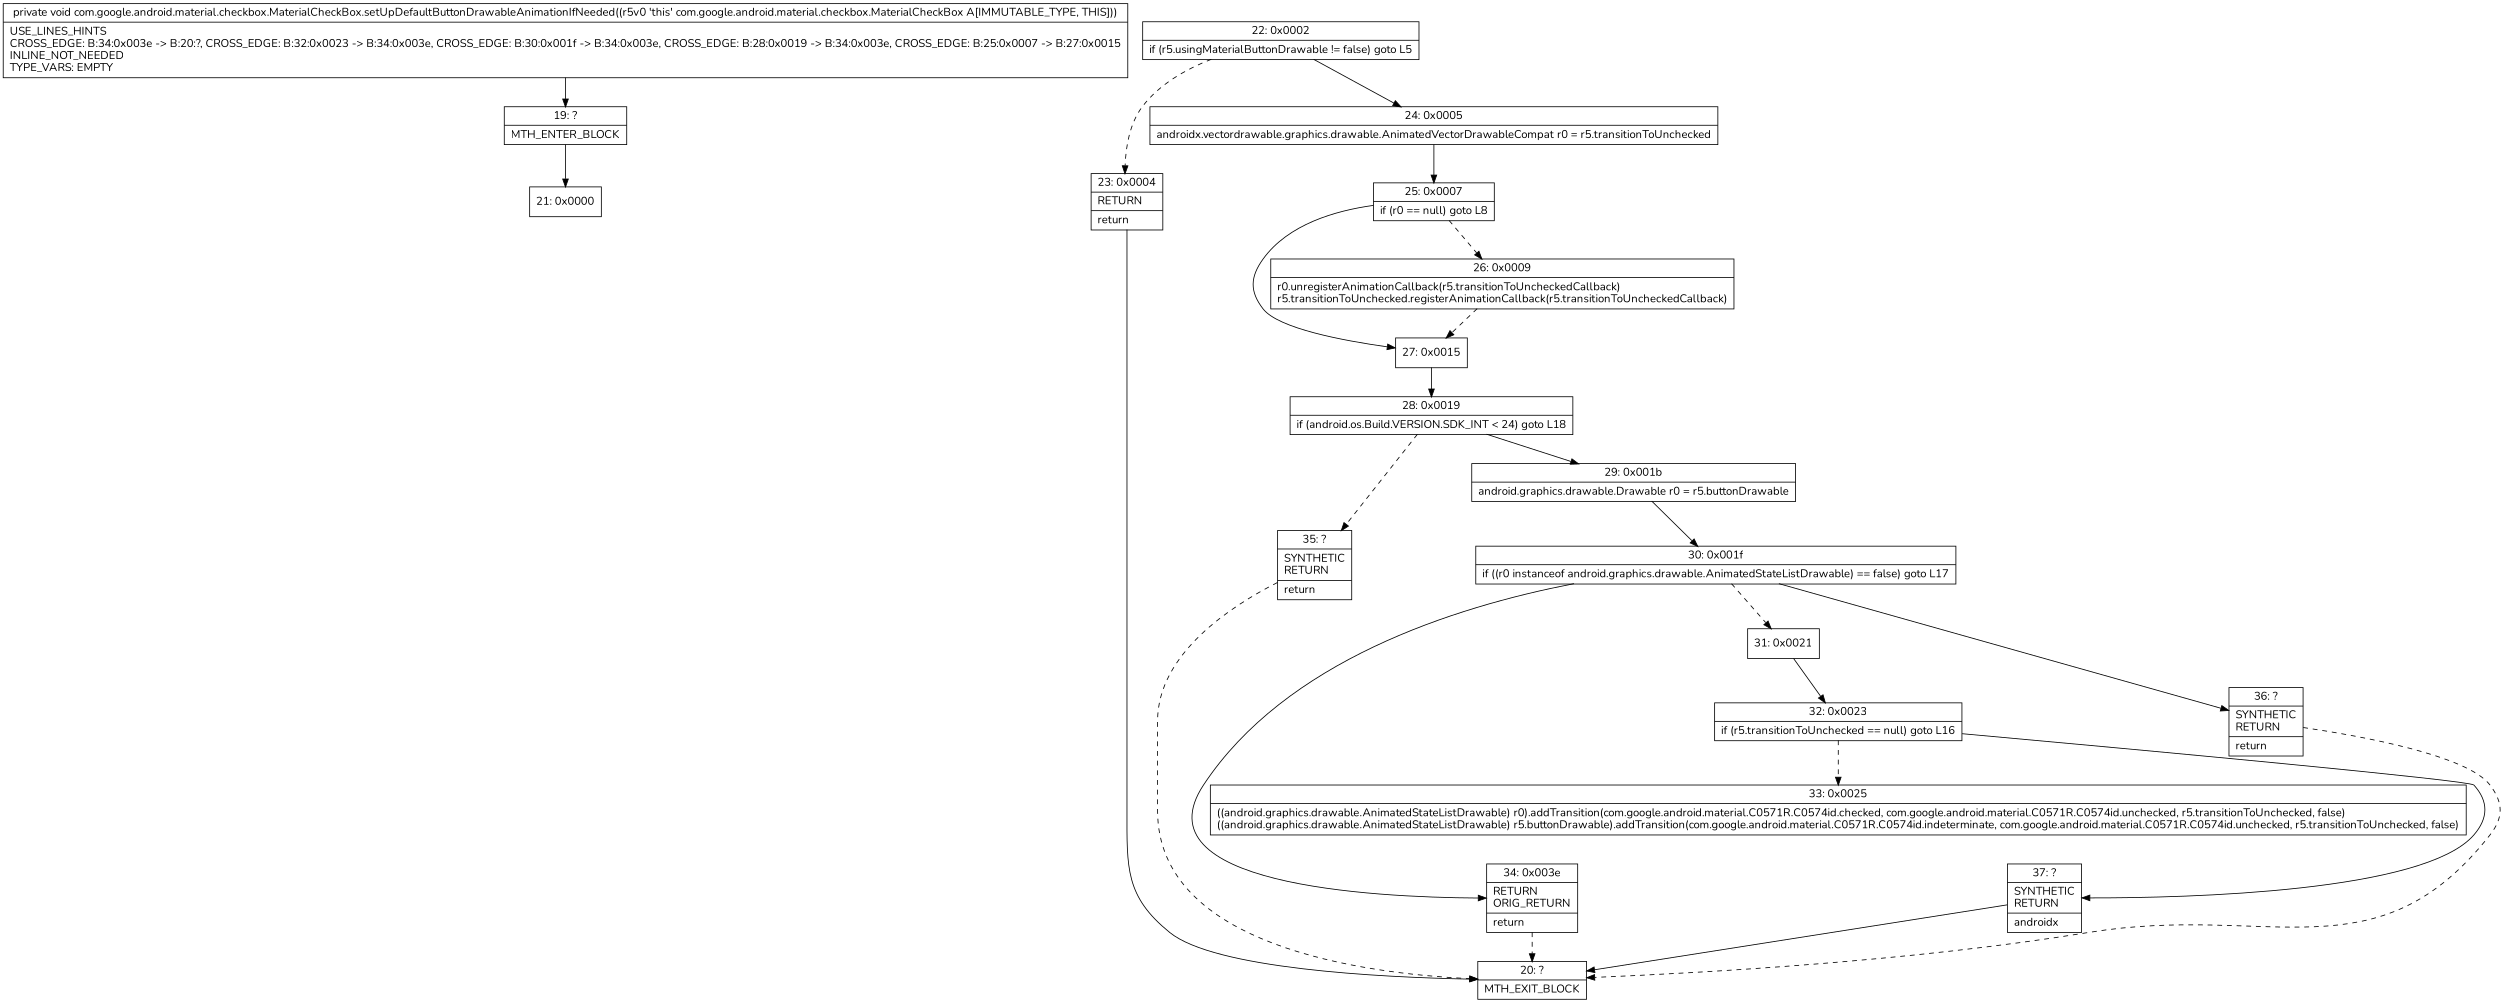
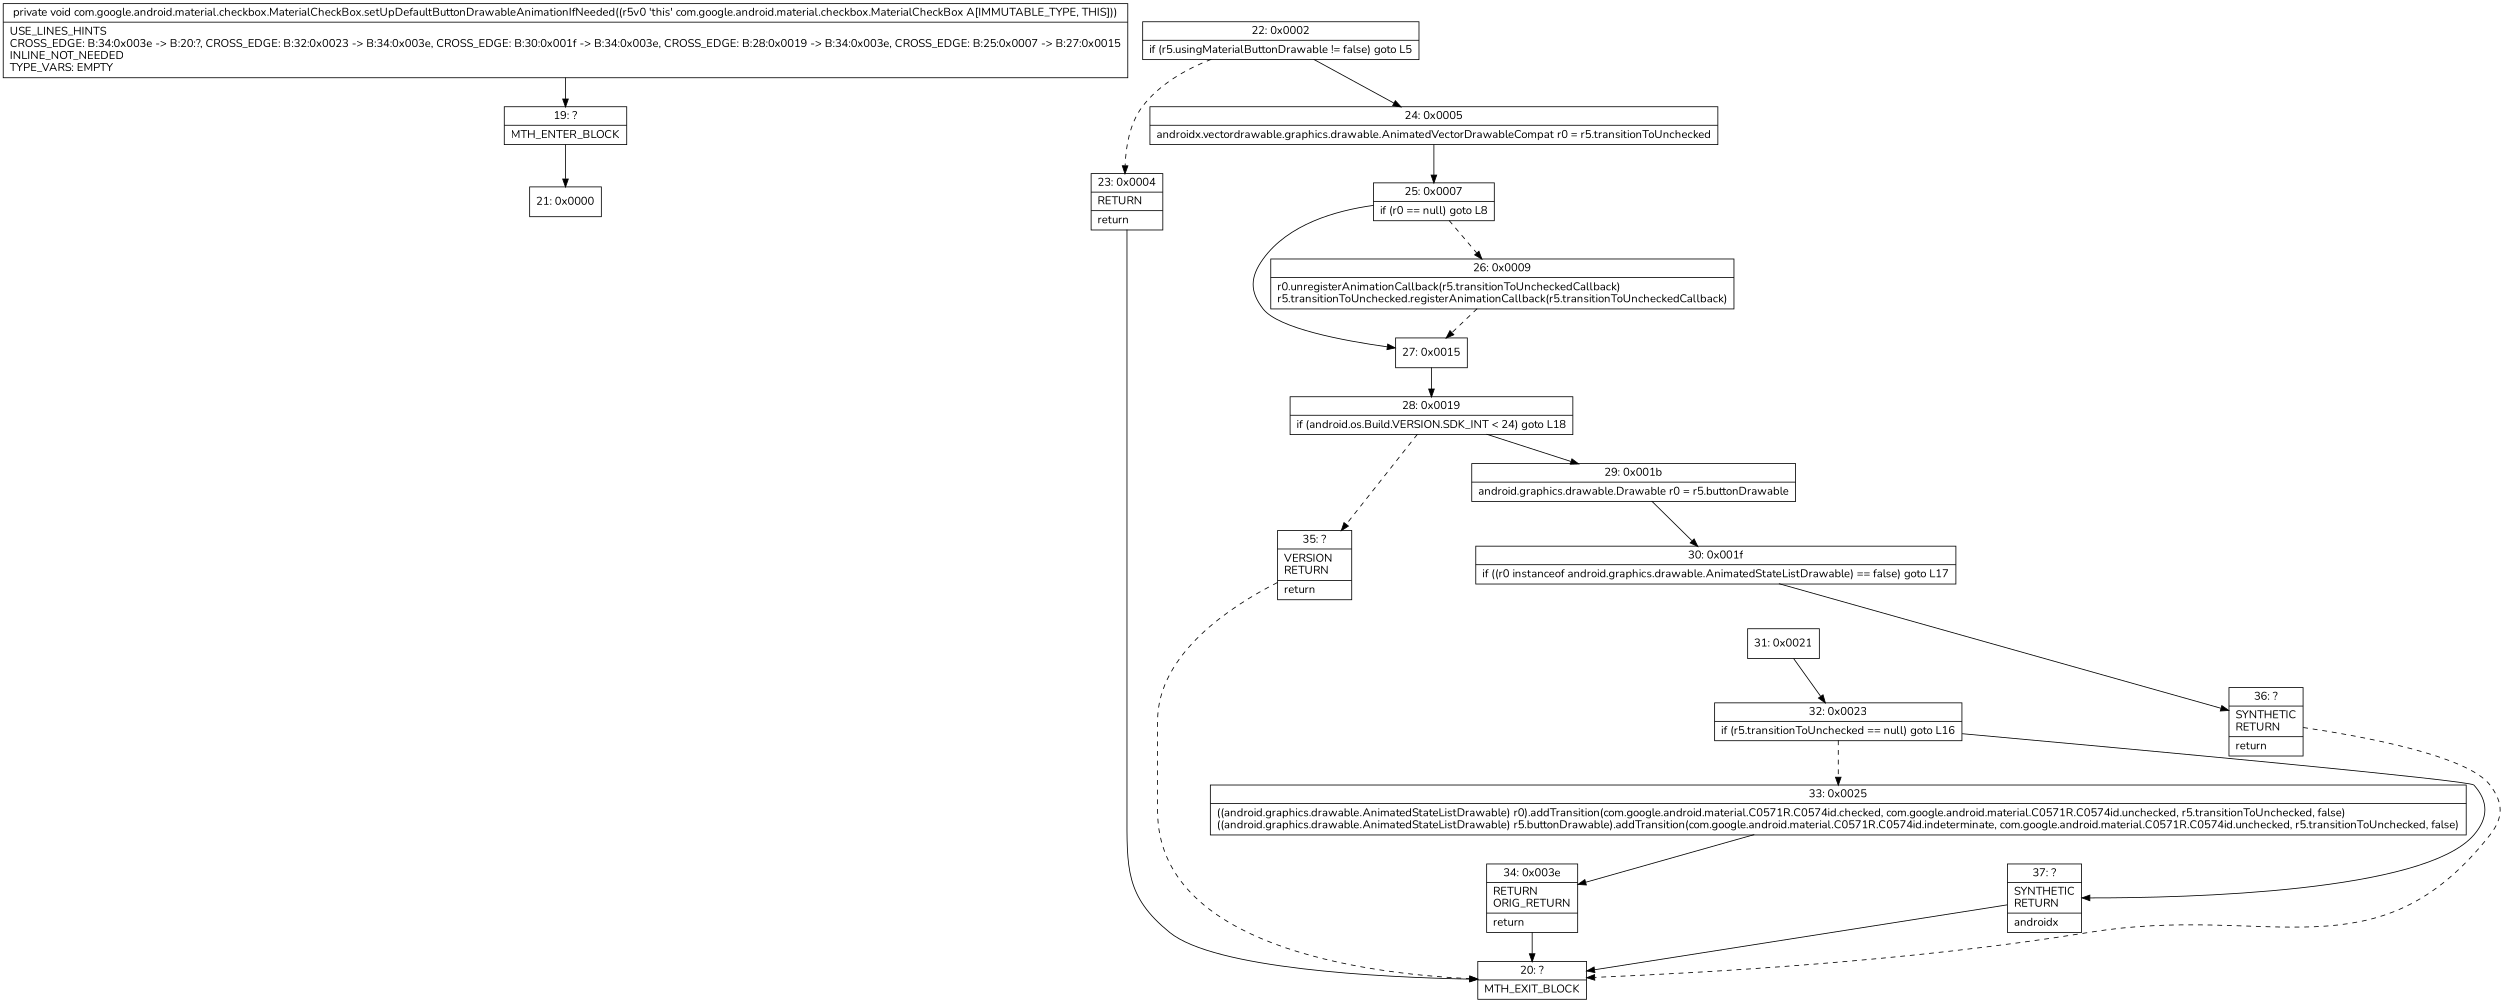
(1315, 558) -> (1309, 558)
(1749, 603) -> none
(1230, 752) -> (1670, 858)
(1532, 943) -> (1532, 943)
